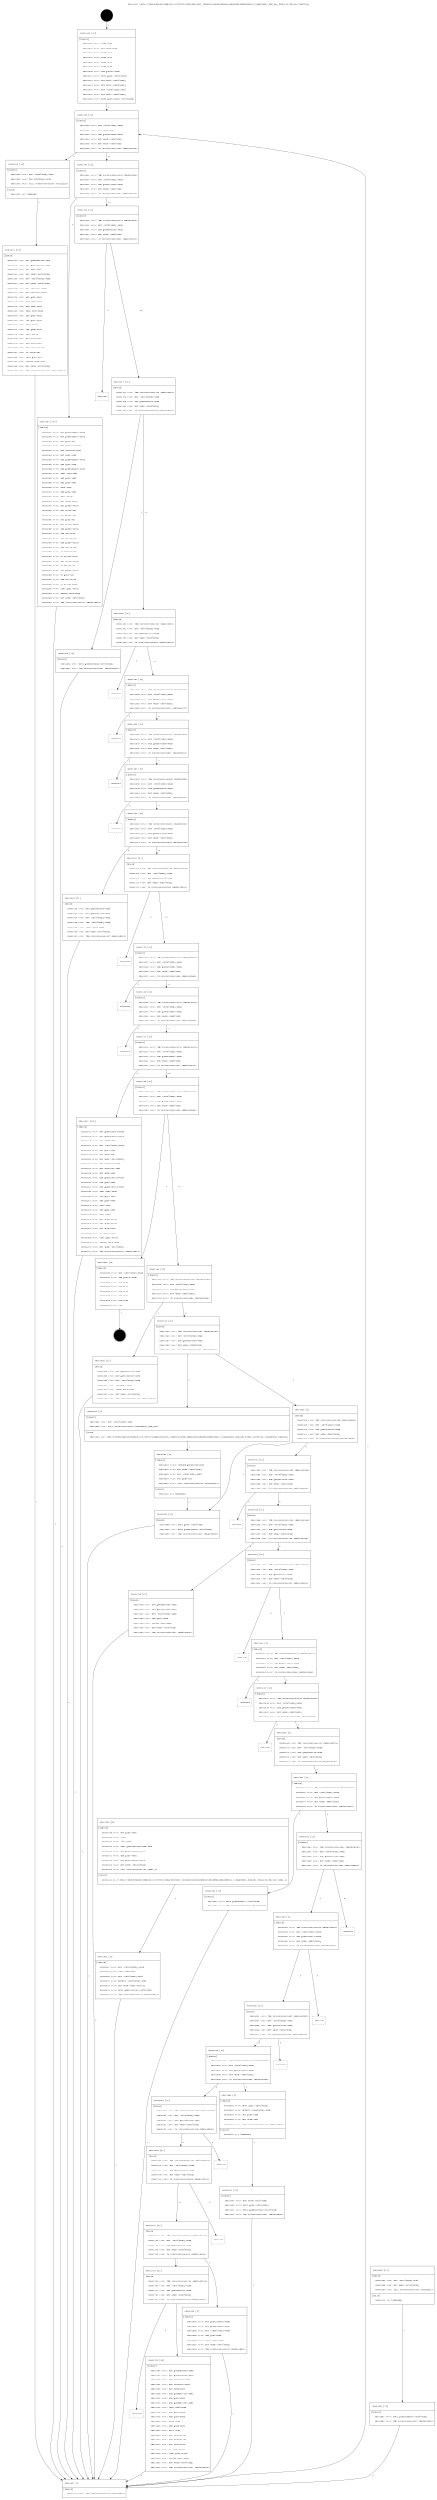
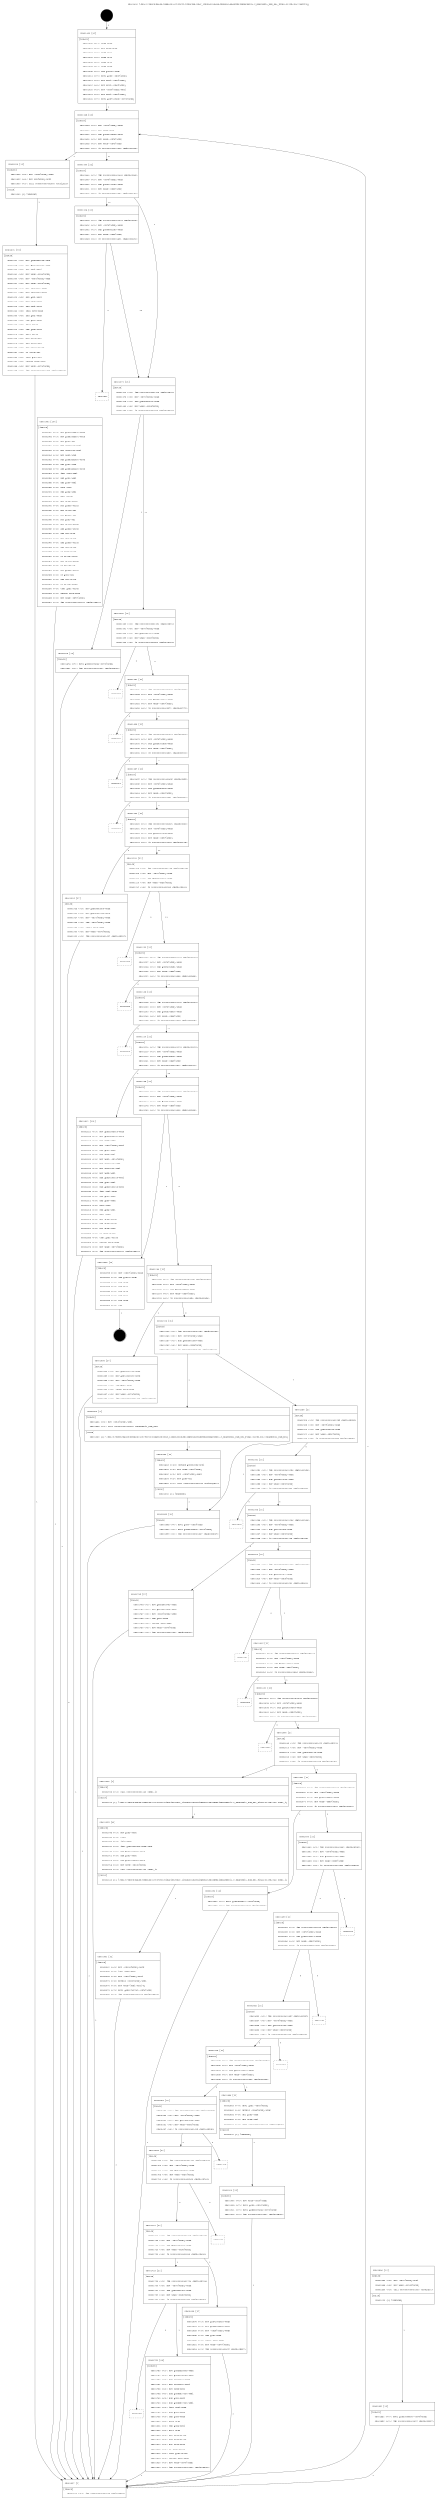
(69, 306) -> (158, 285)
none -> (193, 1792)
